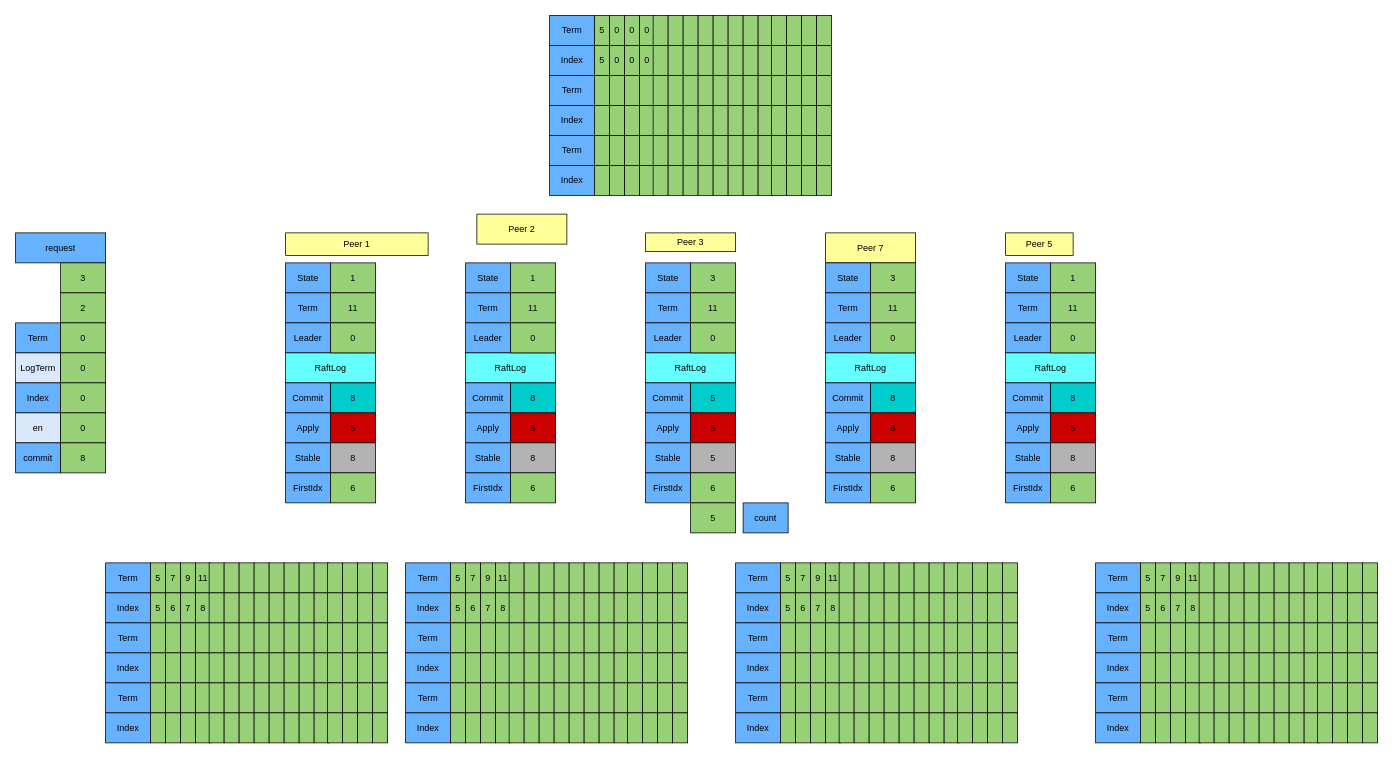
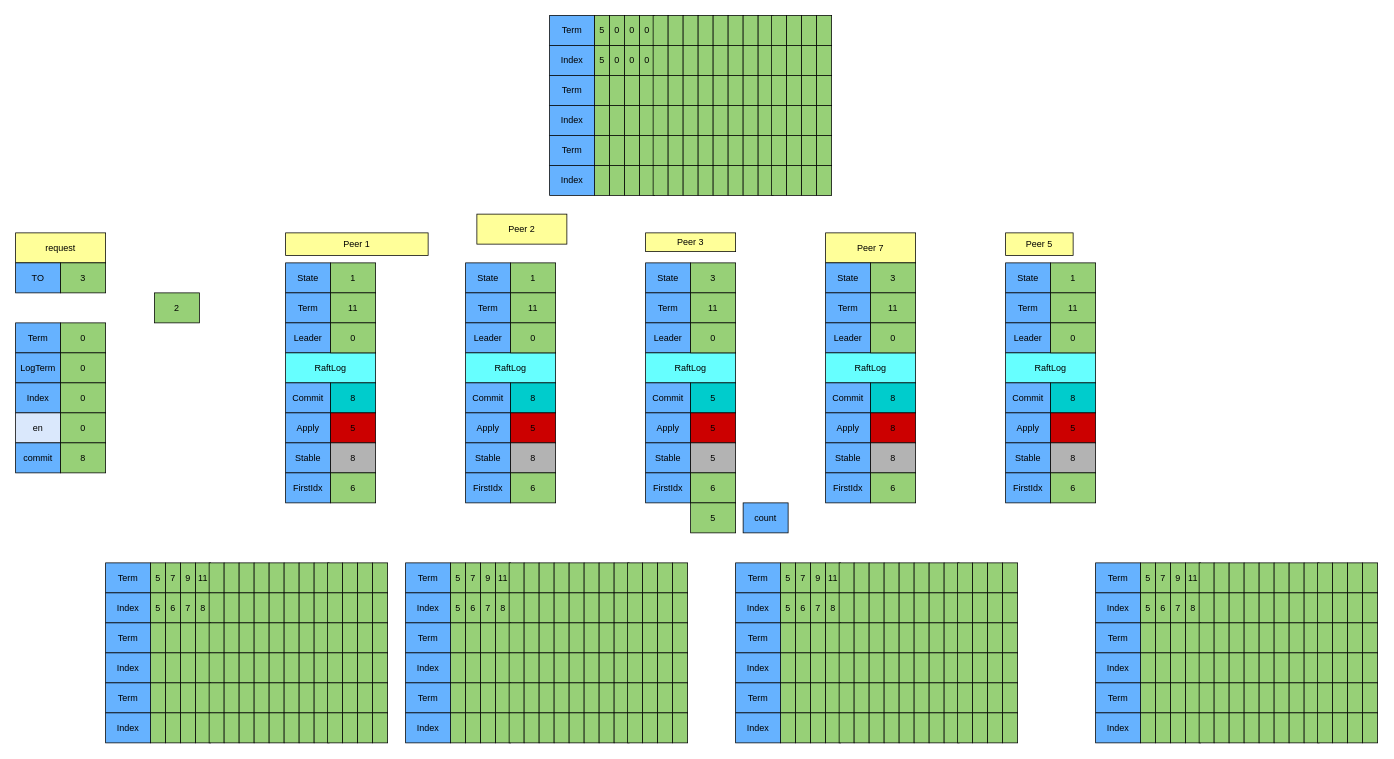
(60, 248) -> (60, 248)
none -> (38, 278)
(83, 308) -> (177, 308)
(38, 368) -> (38, 368)
